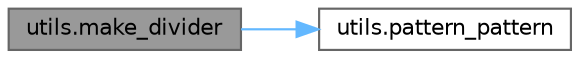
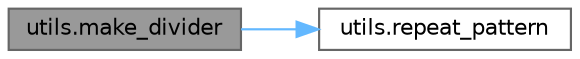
(445, 29) -> (445, 29)
